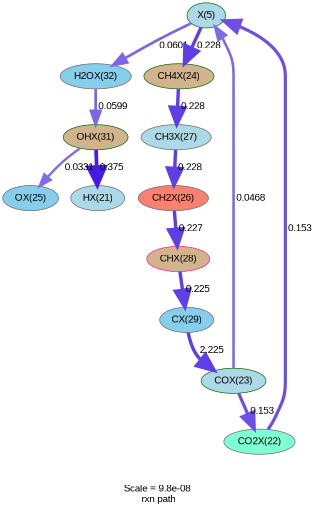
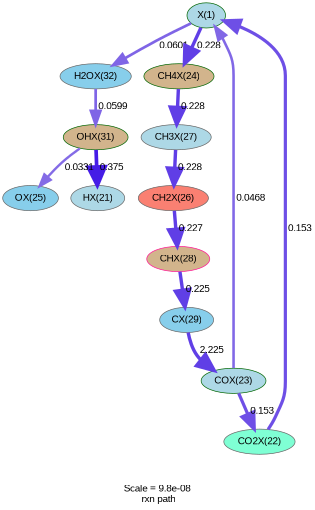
(206, 15) -> (206, 15)
